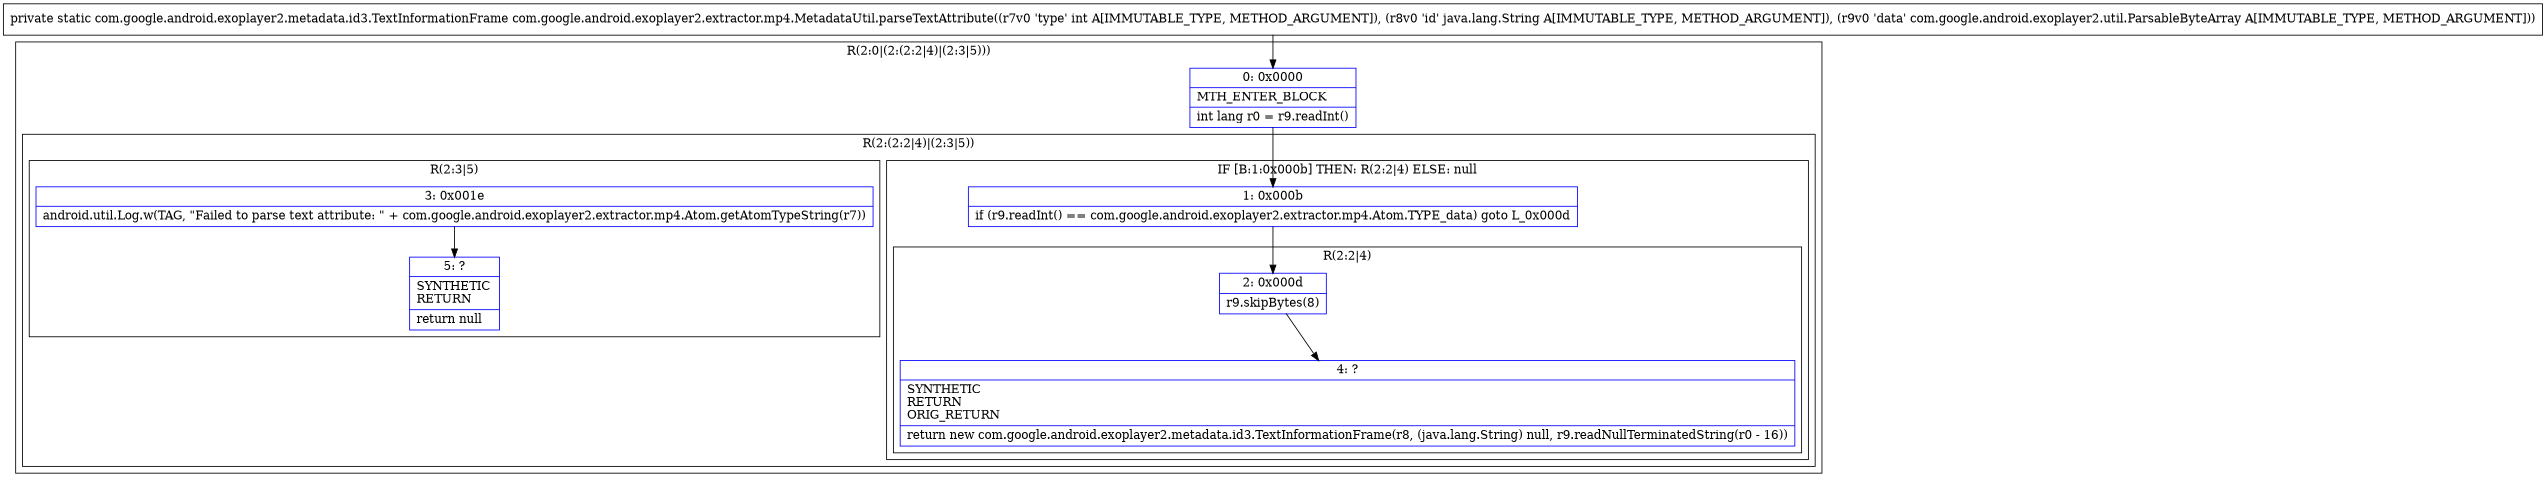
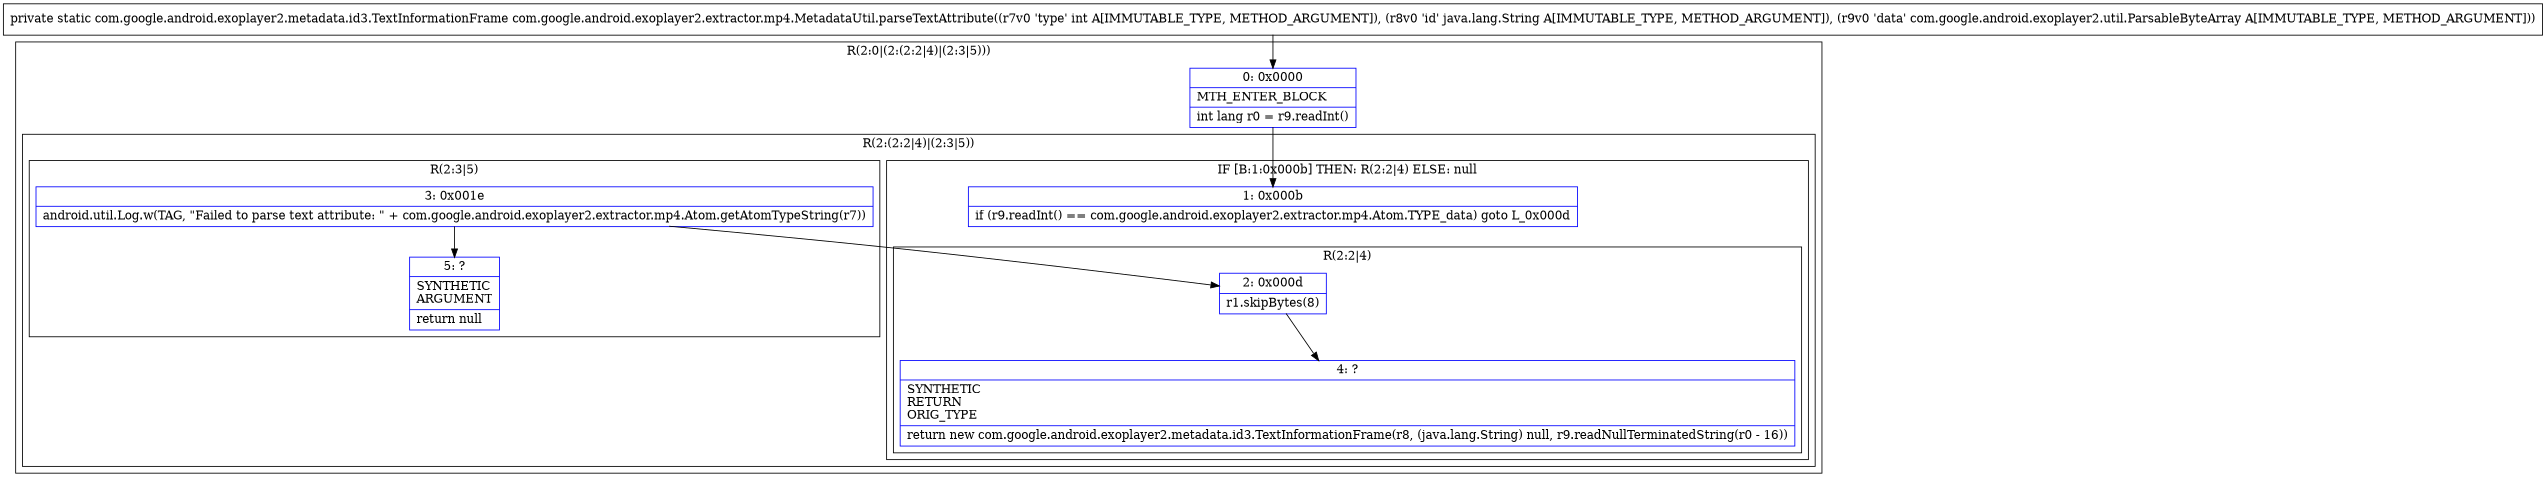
(1273, 242) -> (940, 253)
(444, 299) -> (455, 299)
(1273, 303) -> (1273, 303)
(954, 415) -> (943, 415)
